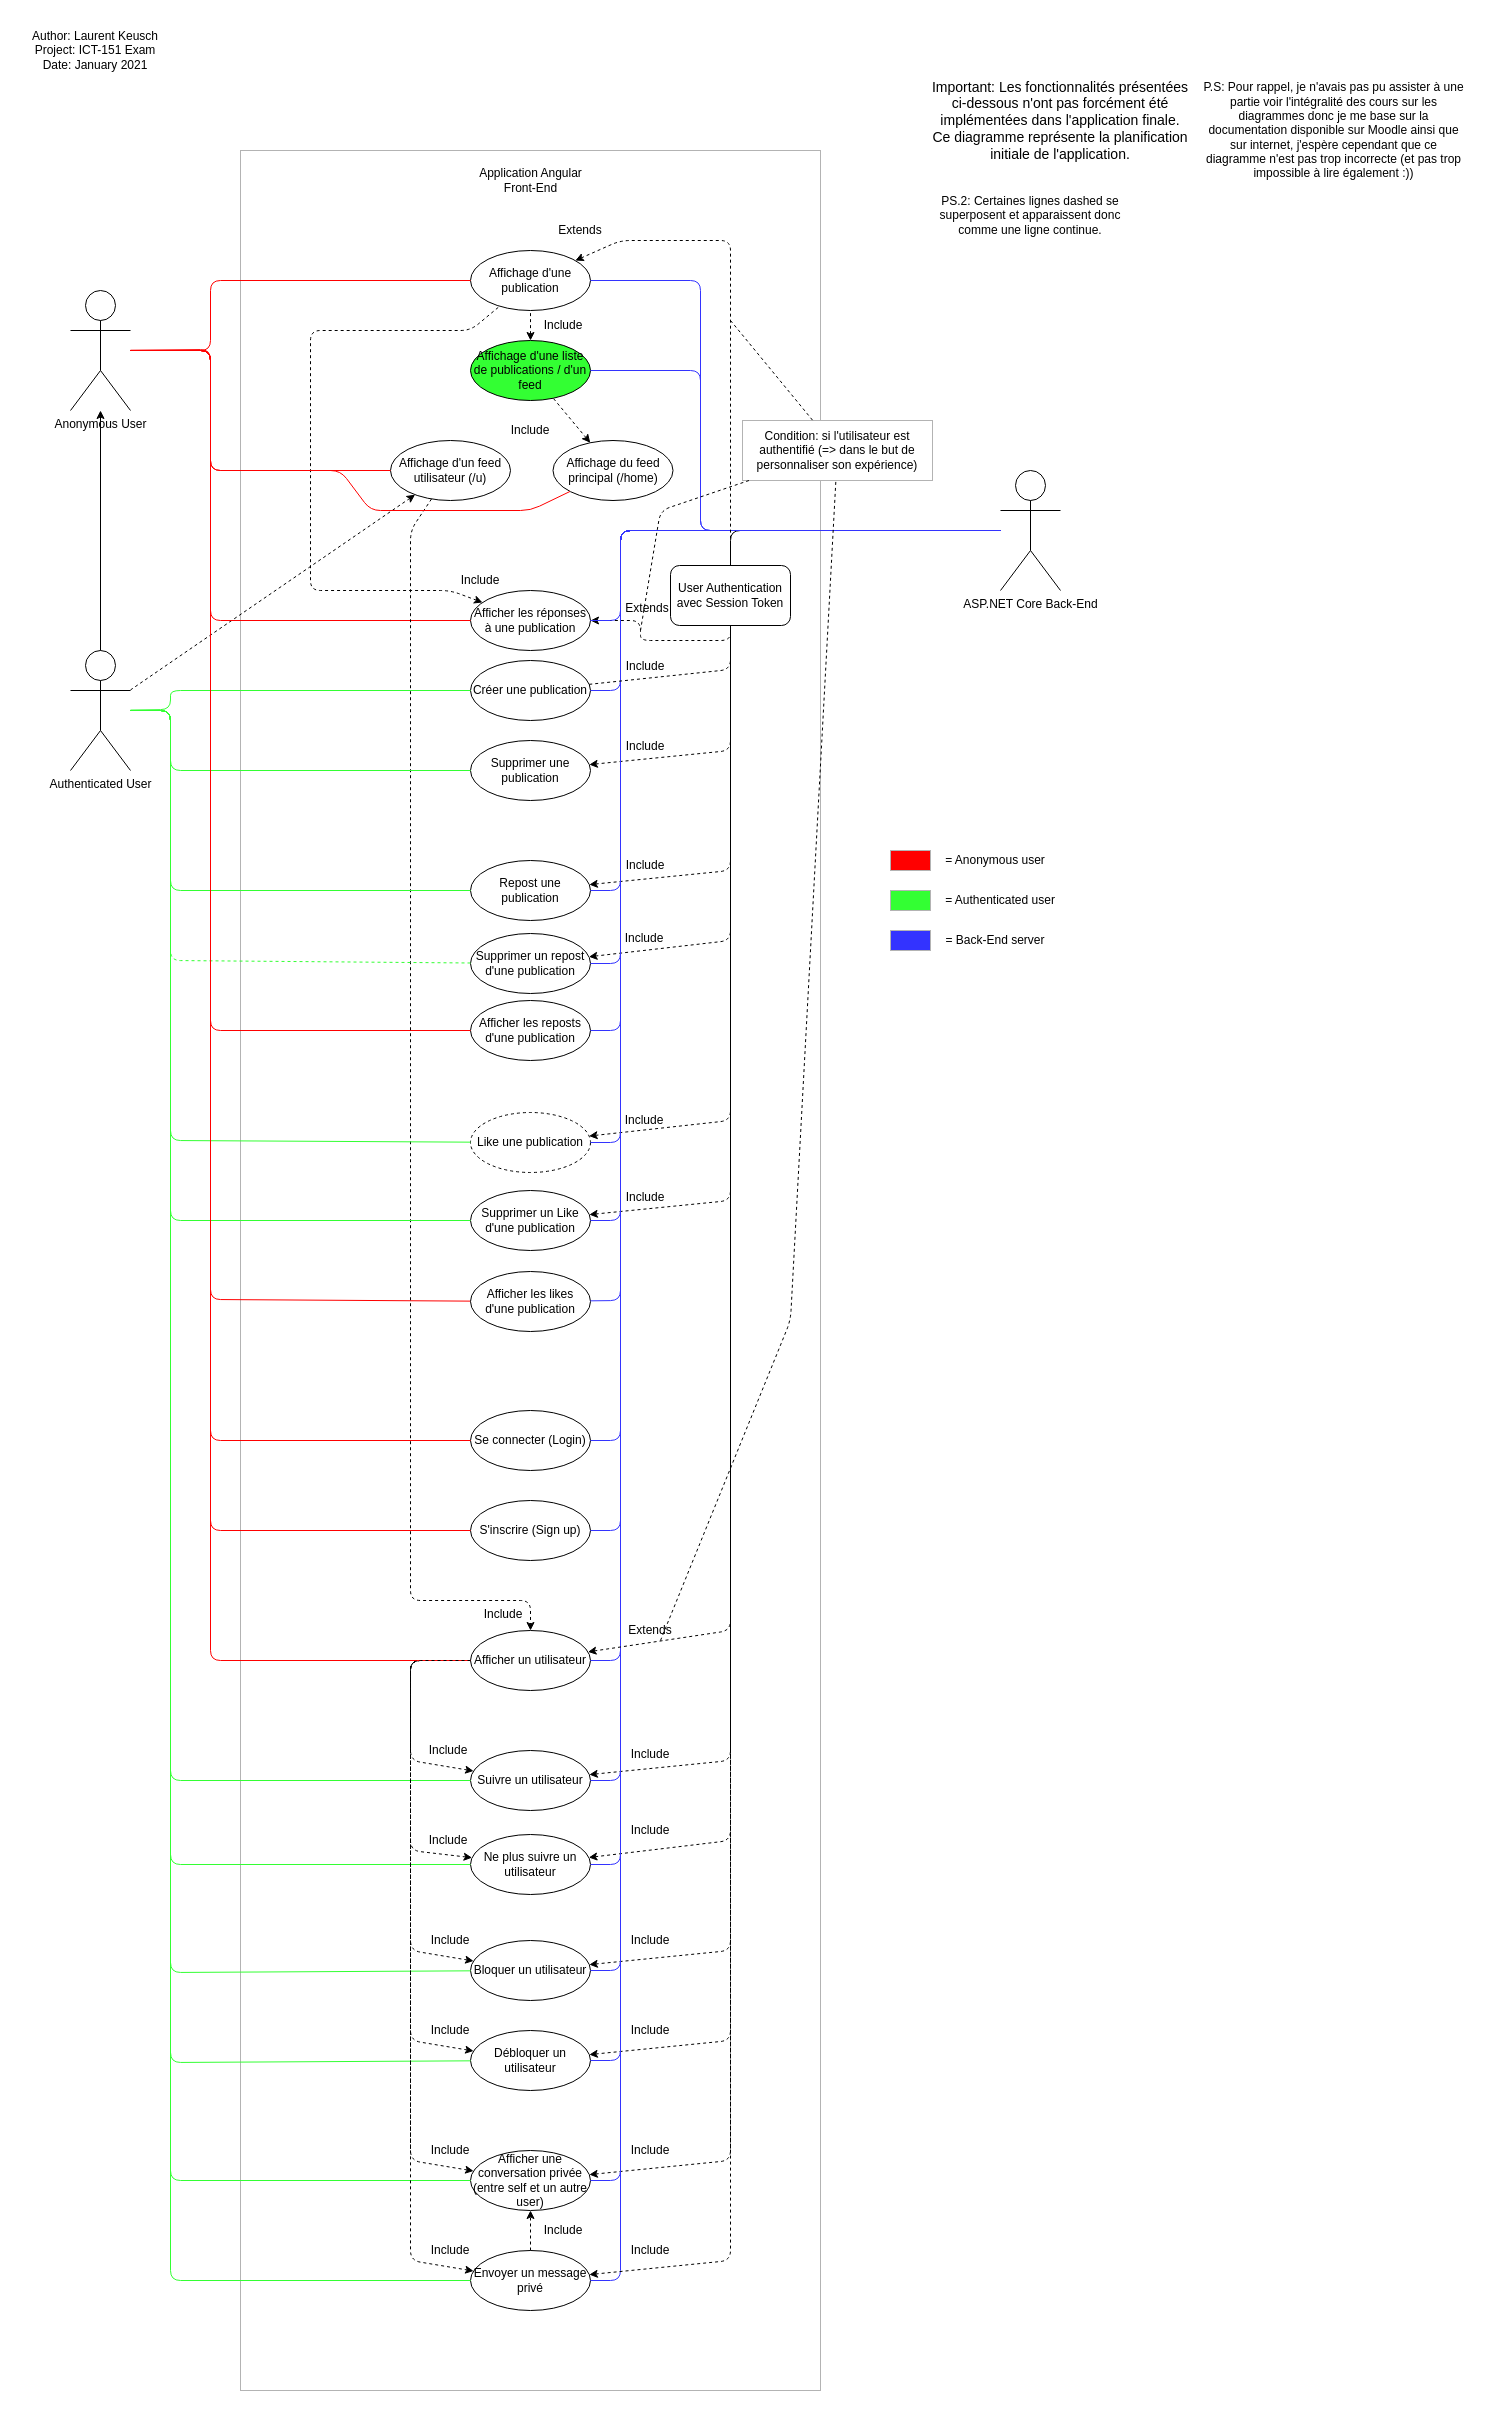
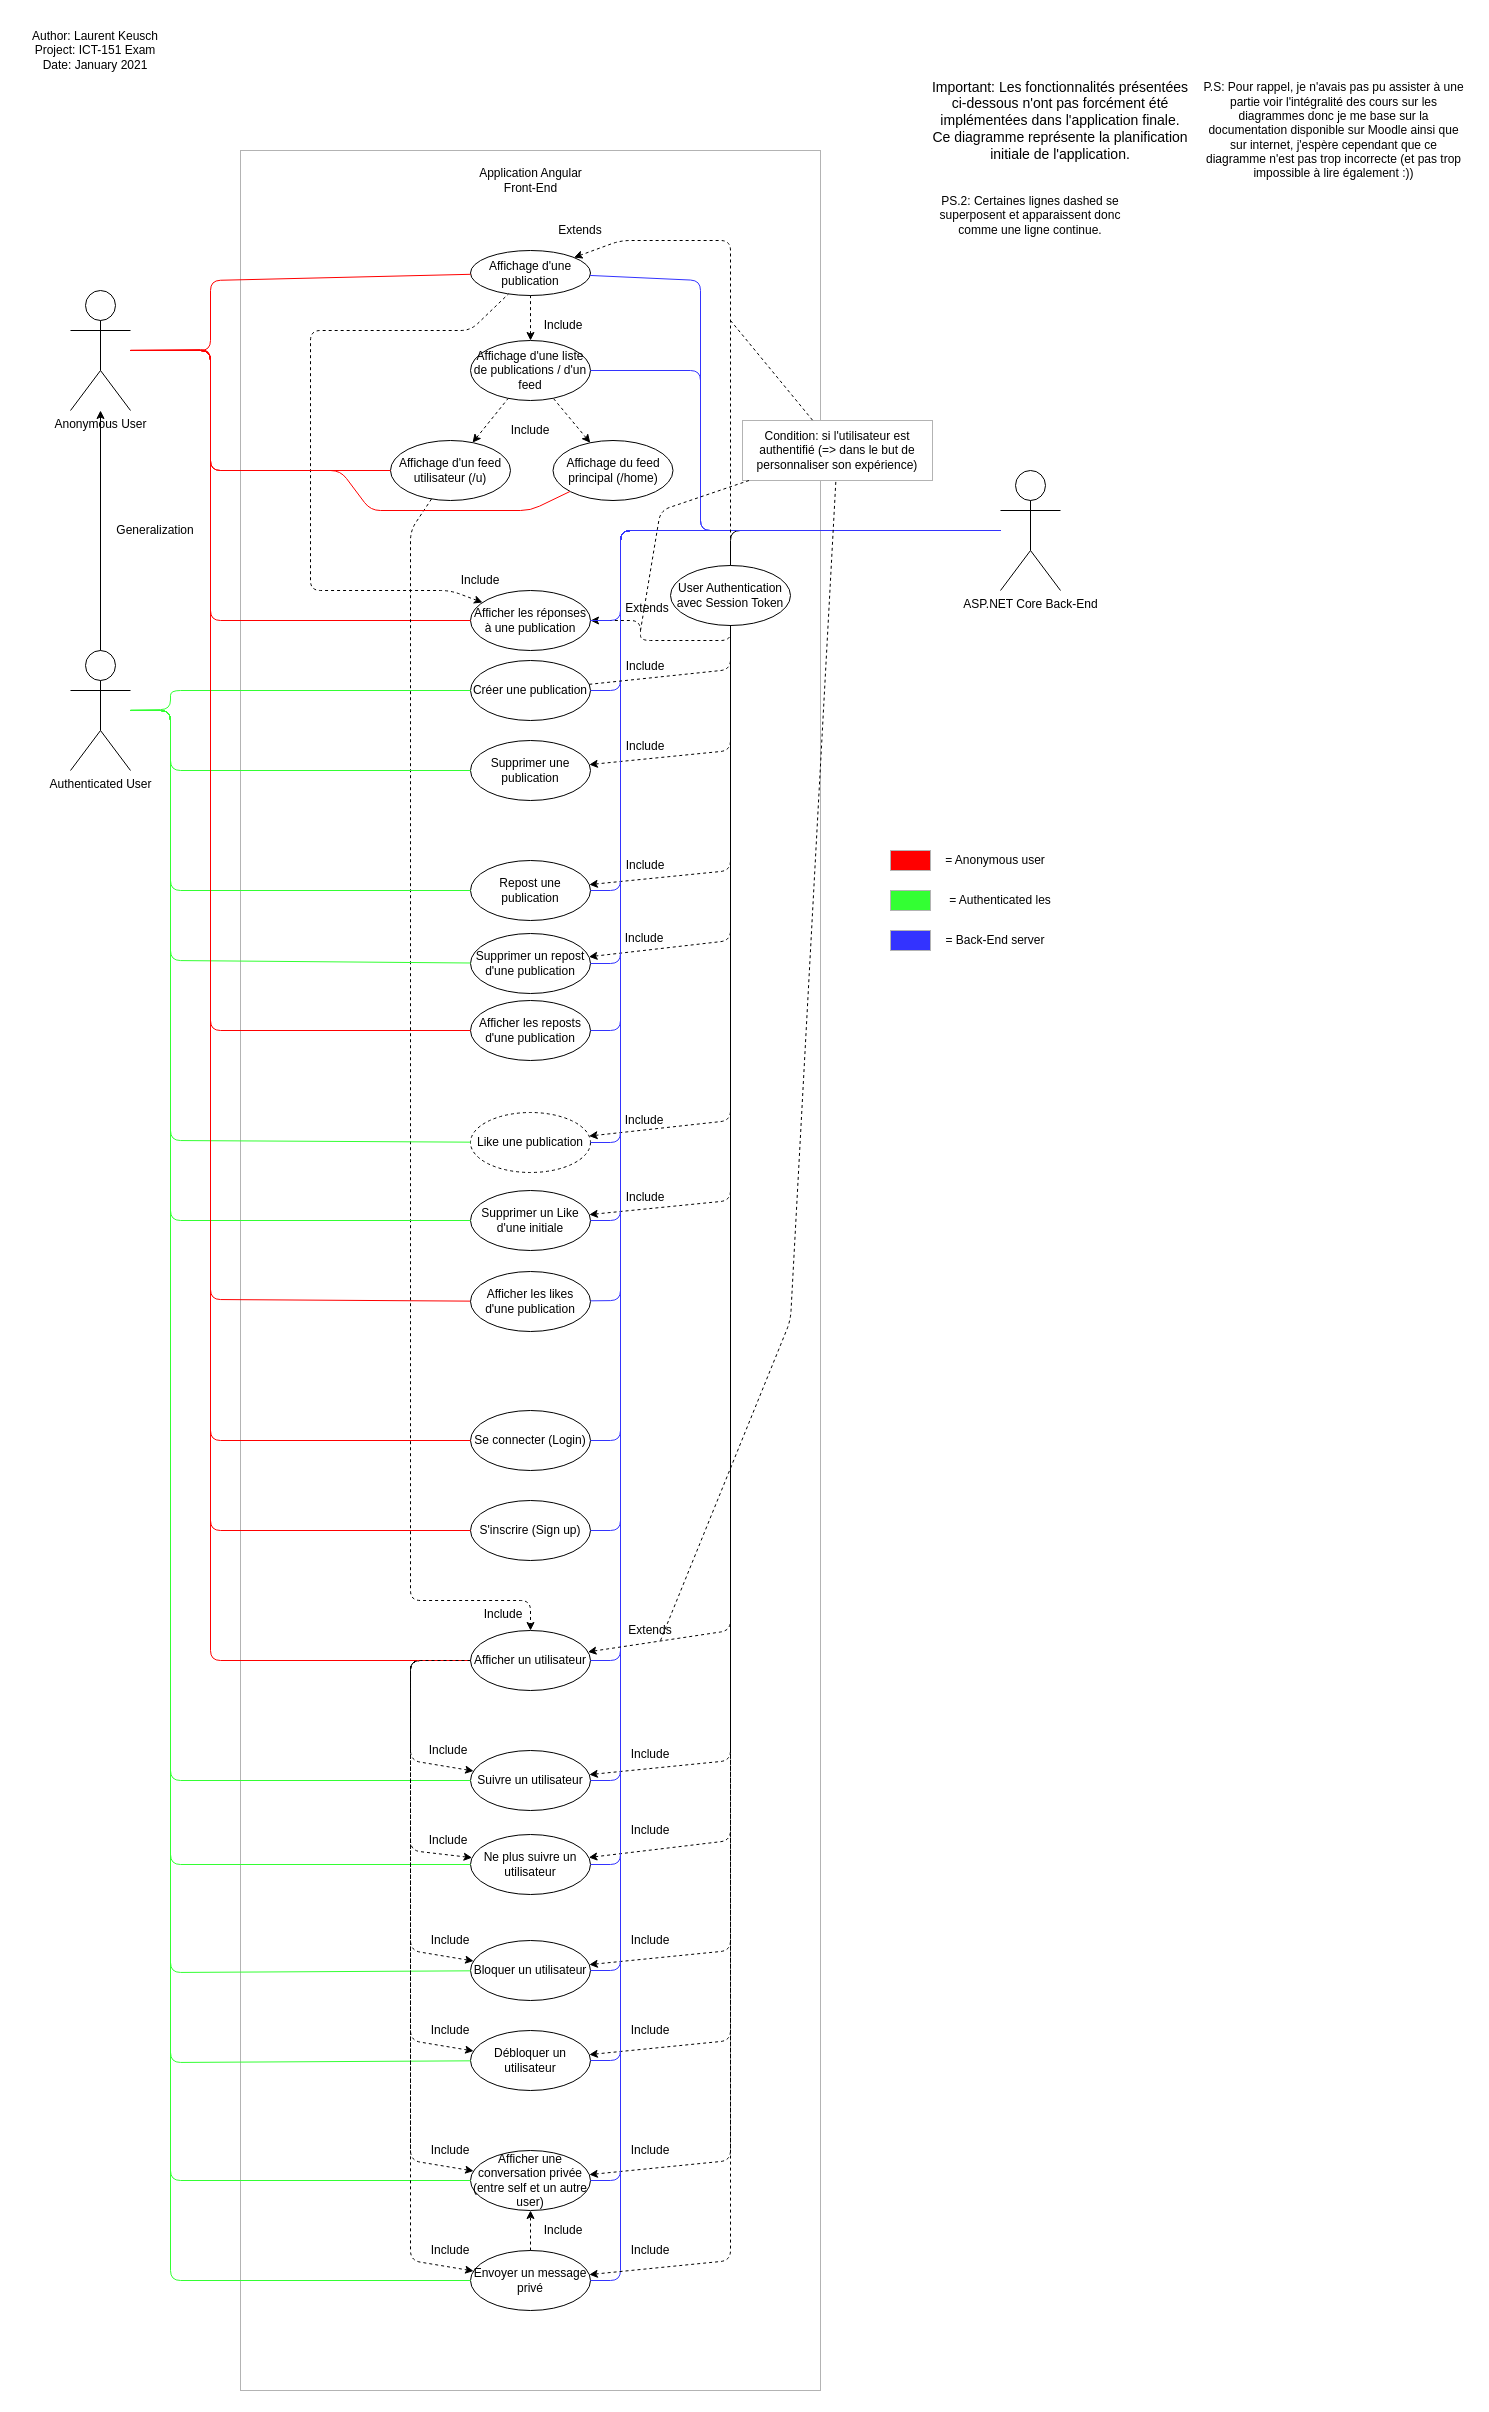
(531, 281) -> (531, 273)
(531, 371) -> (531, 371)
none -> (156, 531)
(271, 594) -> (492, 418)
(731, 596) -> (731, 596)
(1001, 901) -> (1001, 901)
(322, 962) -> (322, 962)
(531, 1221) -> (531, 1221)
